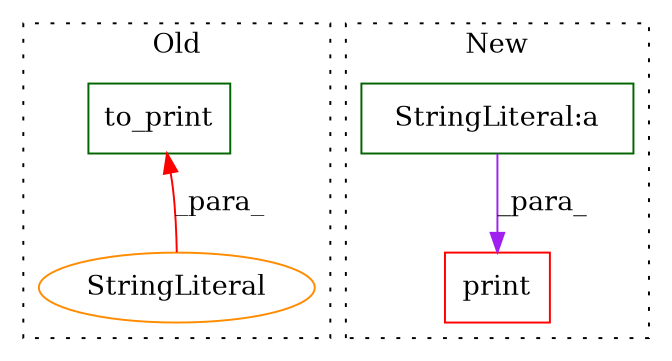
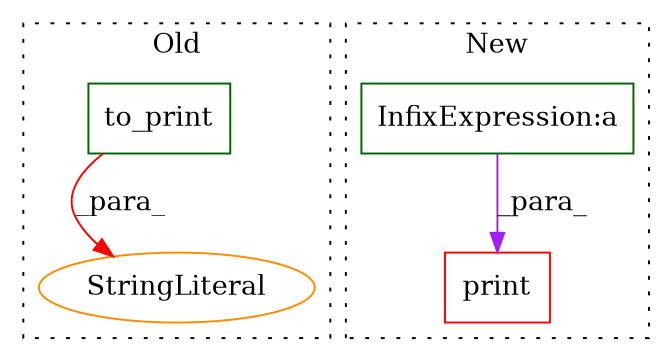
(497, 119) -> (497, 119)
(175, 213) -> (72, 198)
